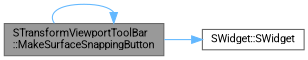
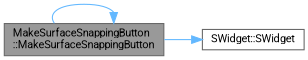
(84, 40) -> (84, 40)
